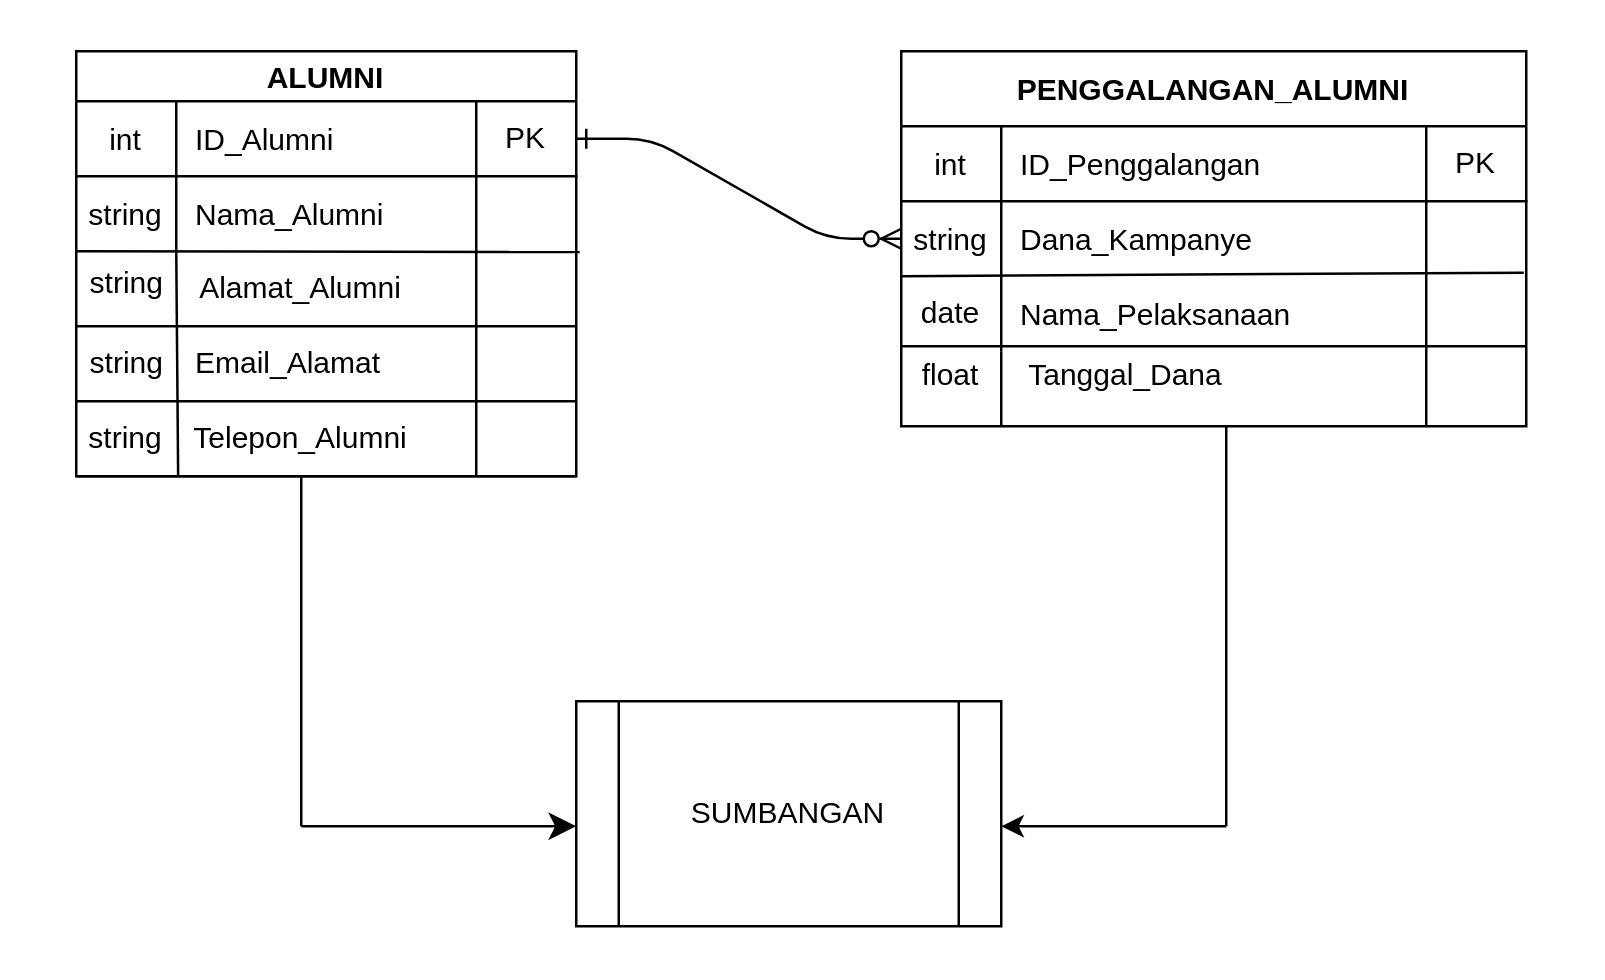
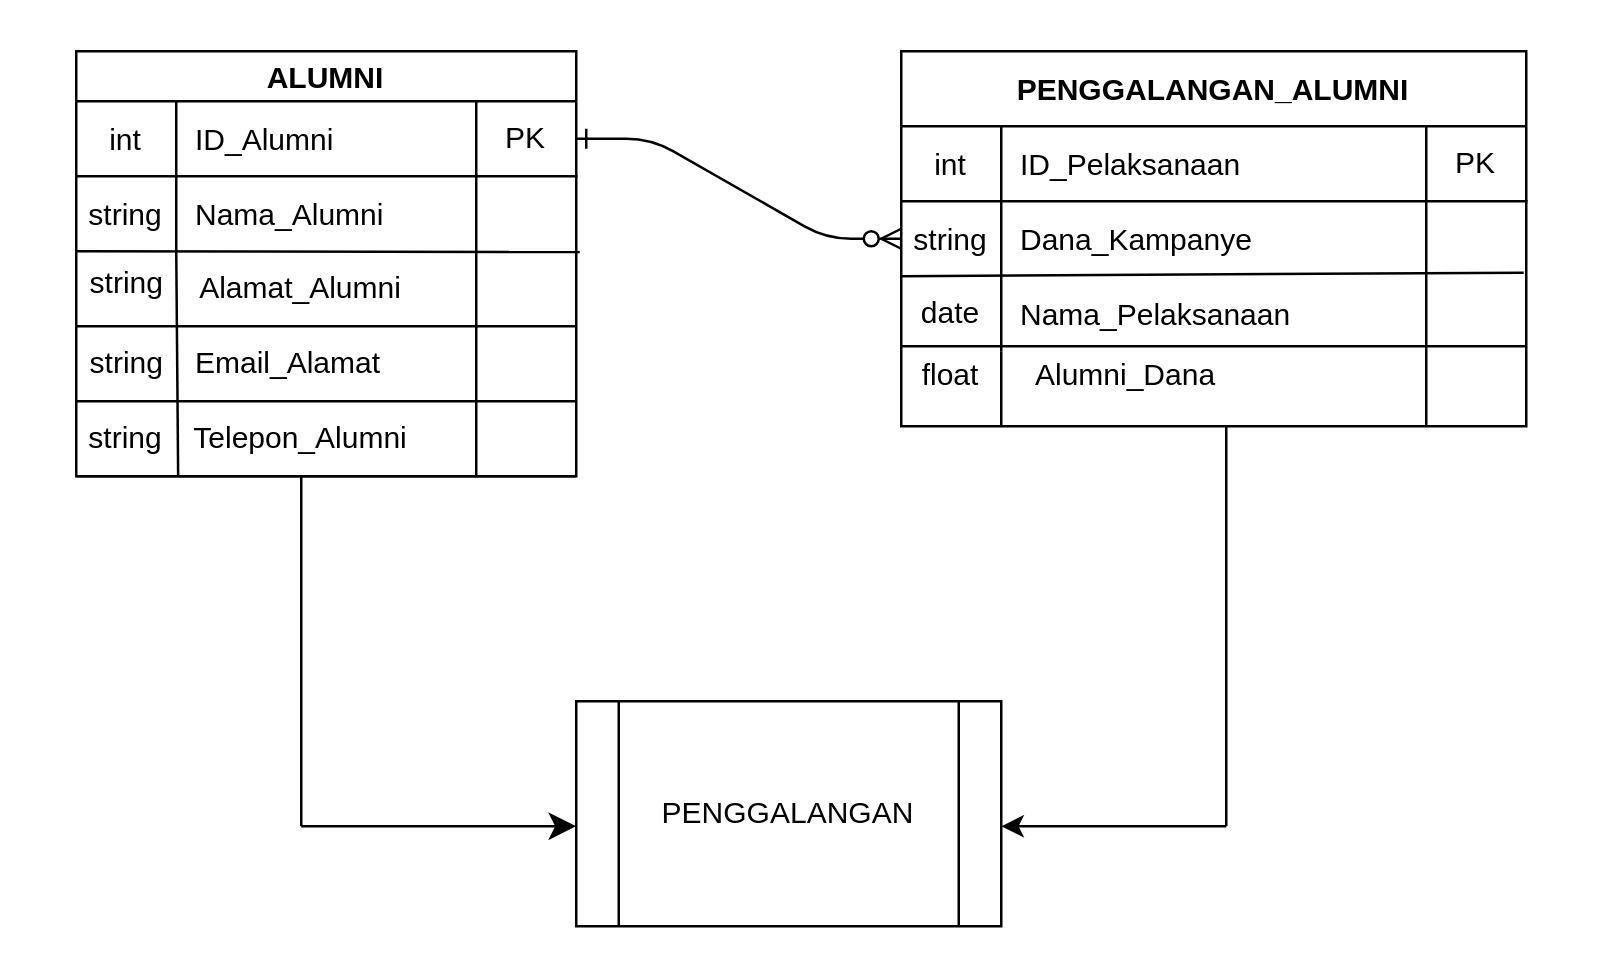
(1142, 165) -> (1134, 165)
(1126, 376) -> (1126, 376)
(789, 814) -> (789, 814)
